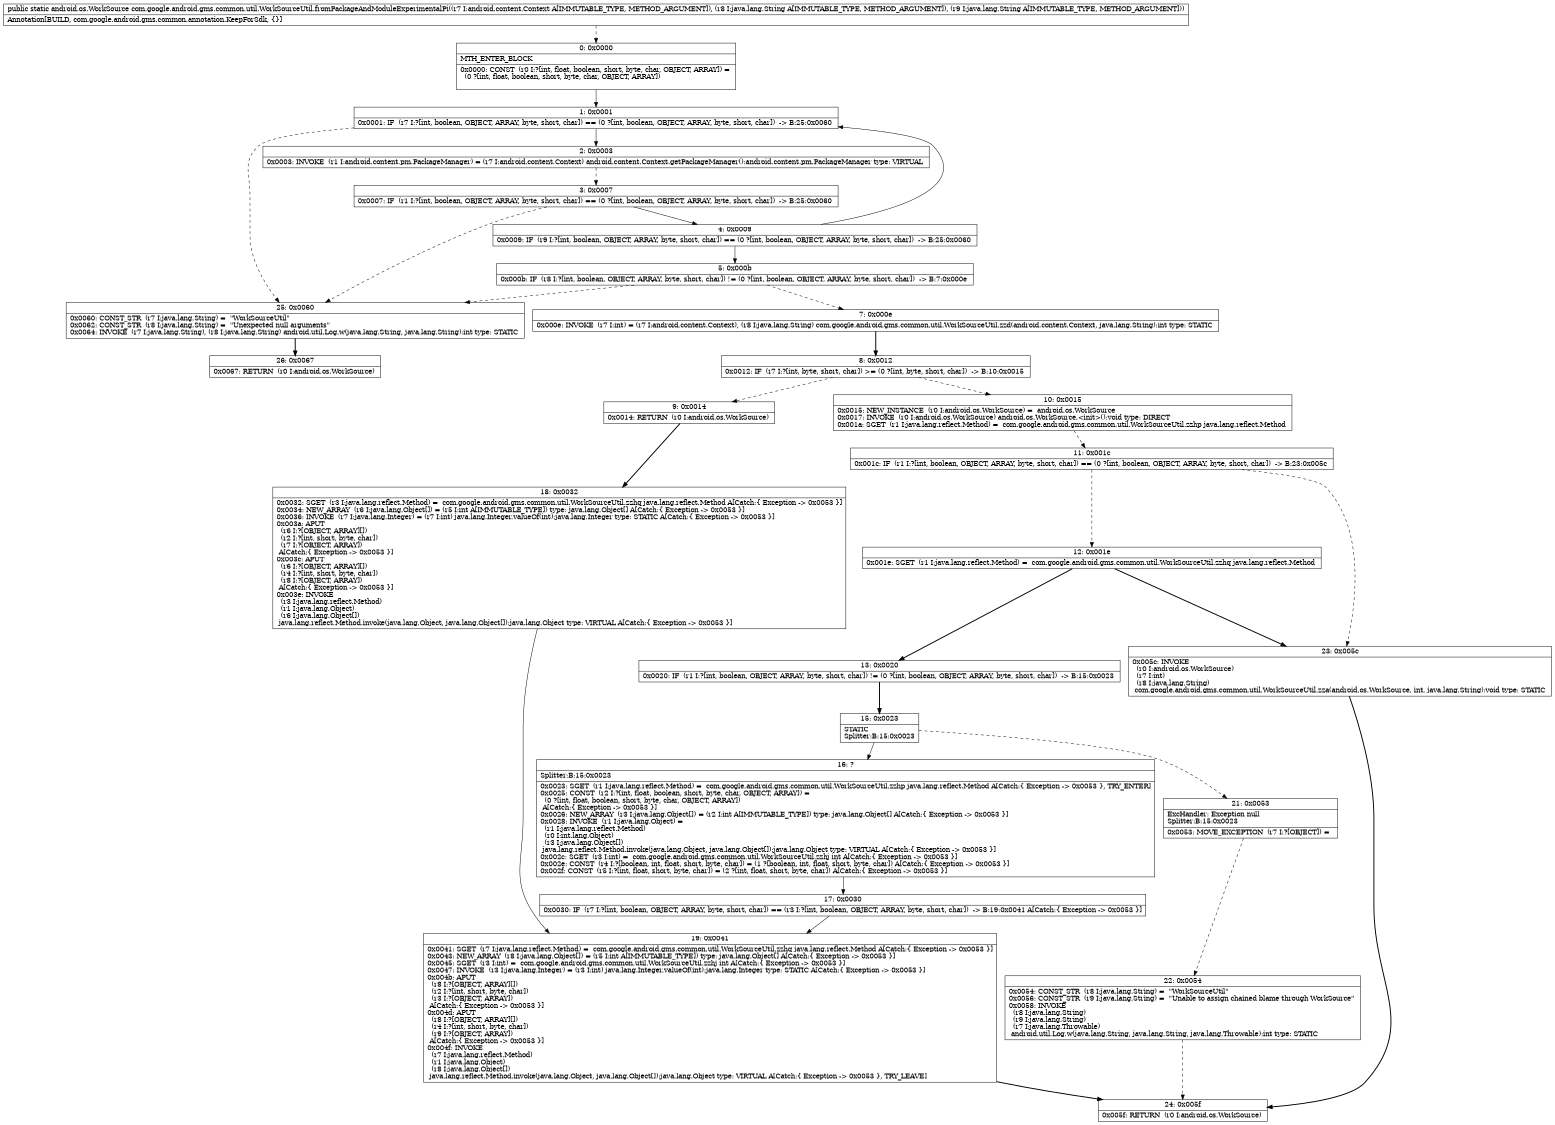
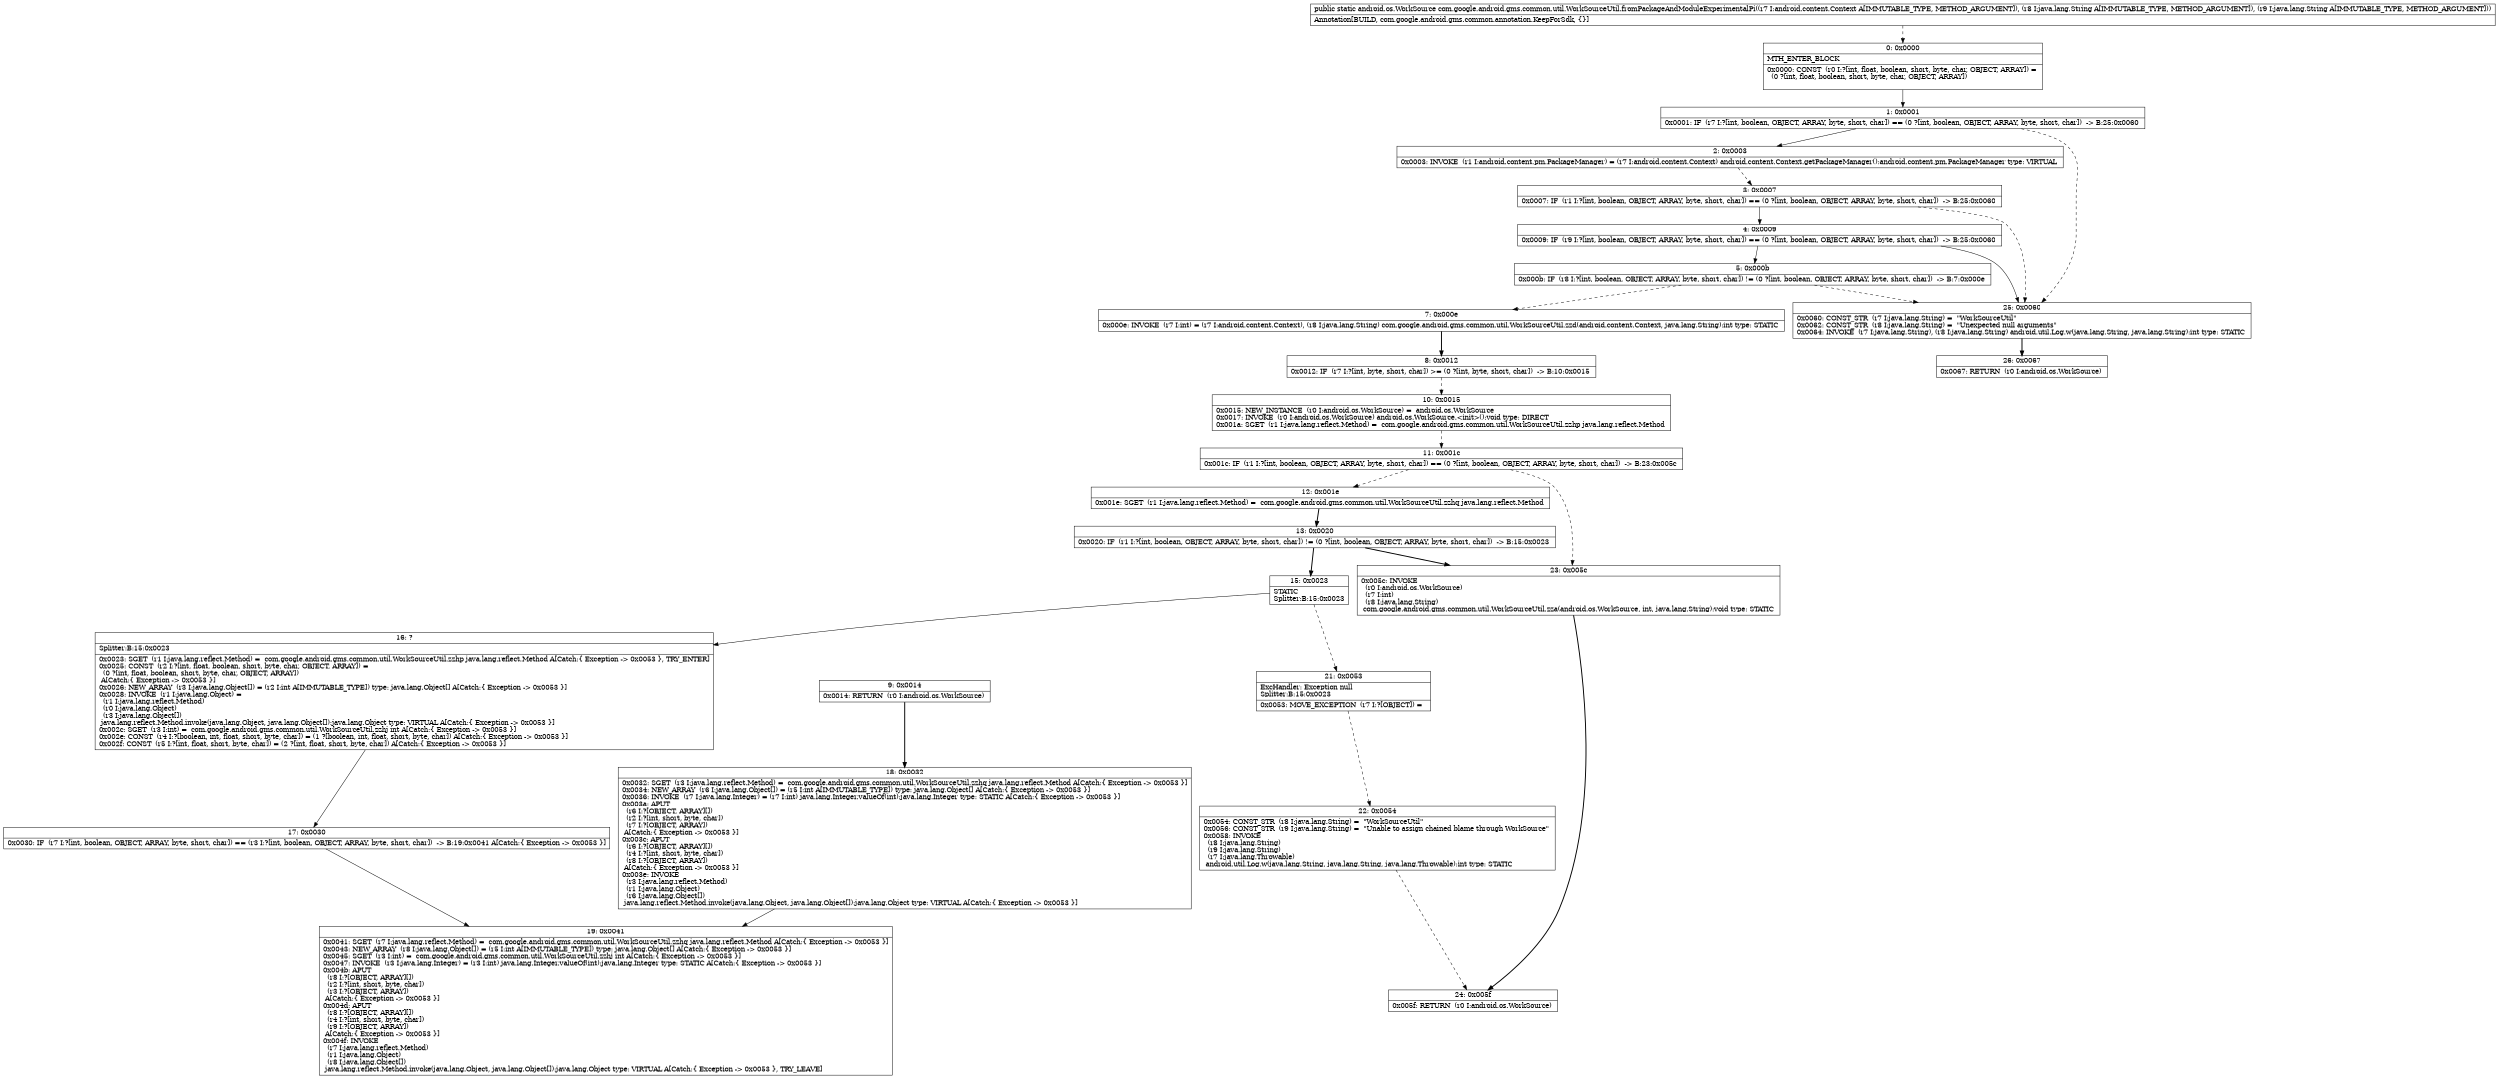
(939, 179) -> (1988, 259)
(785, 389) -> none
(1198, 606) -> (1405, 556)
(577, 836) -> (138, 709)
(1047, 1091) -> none
